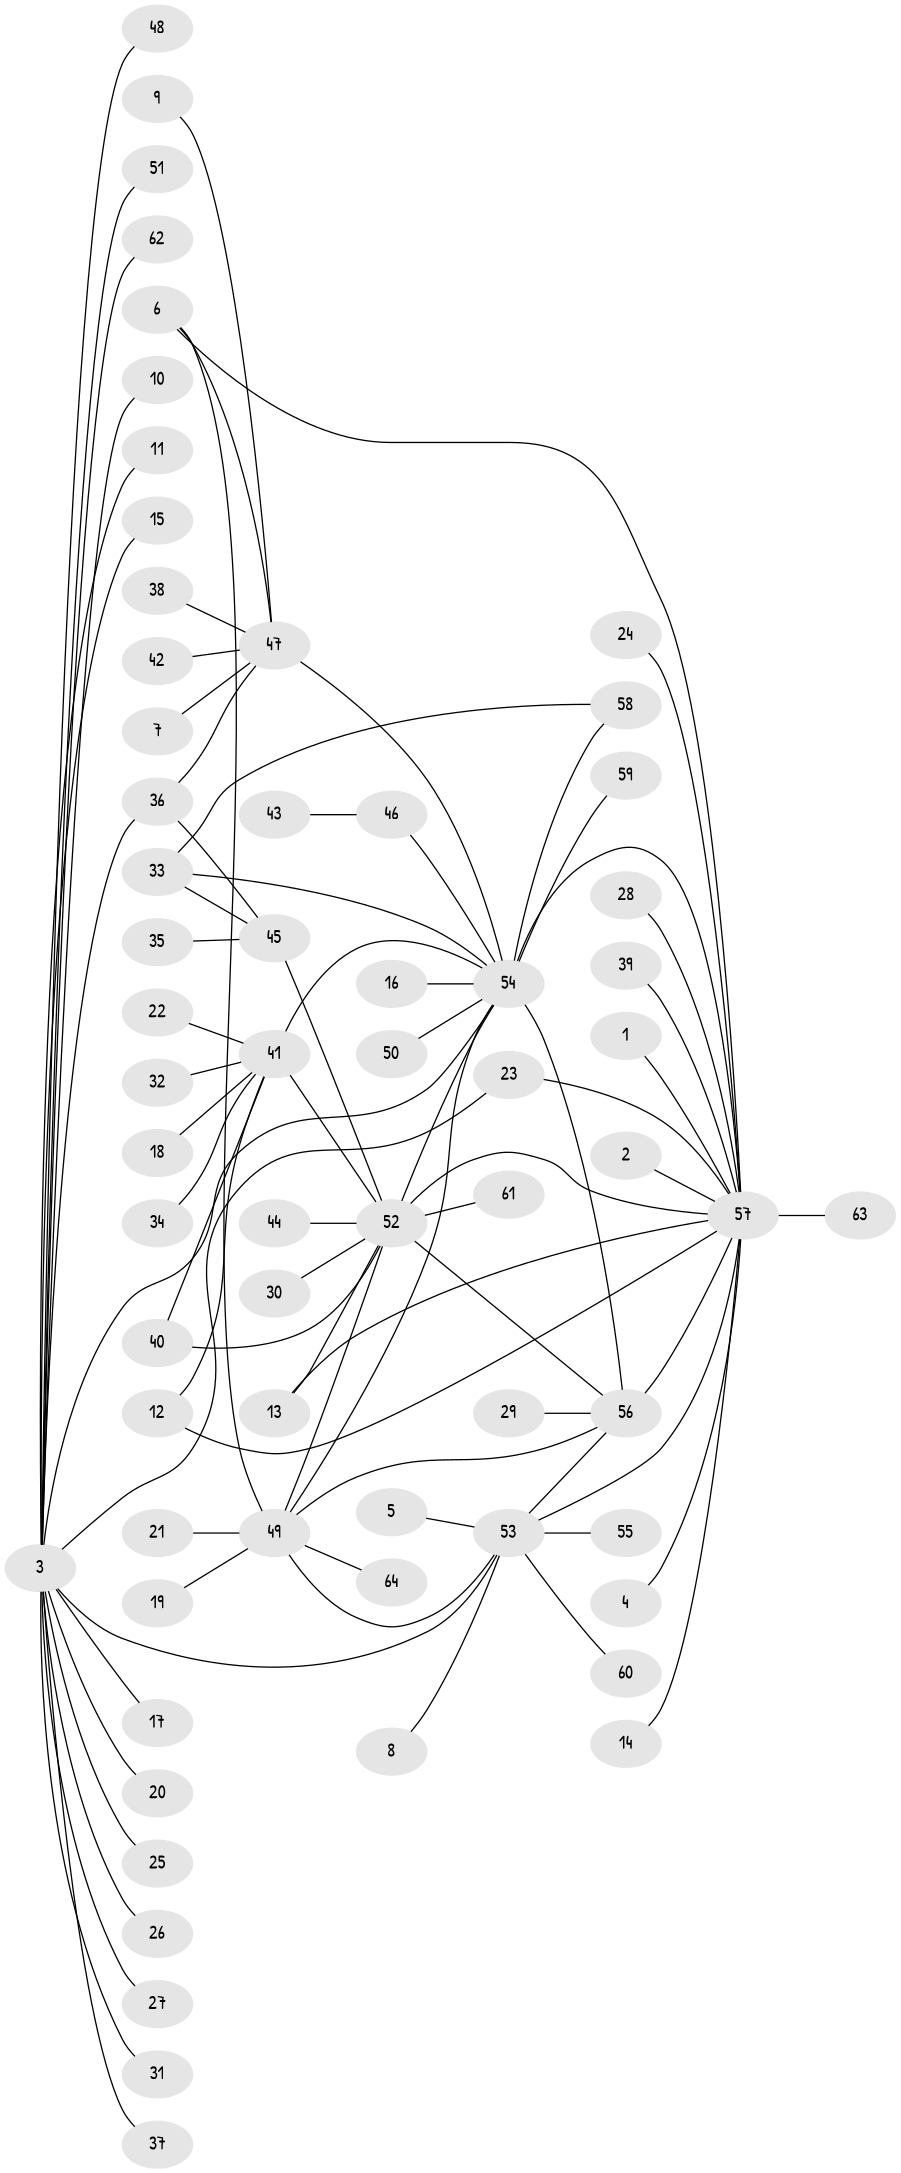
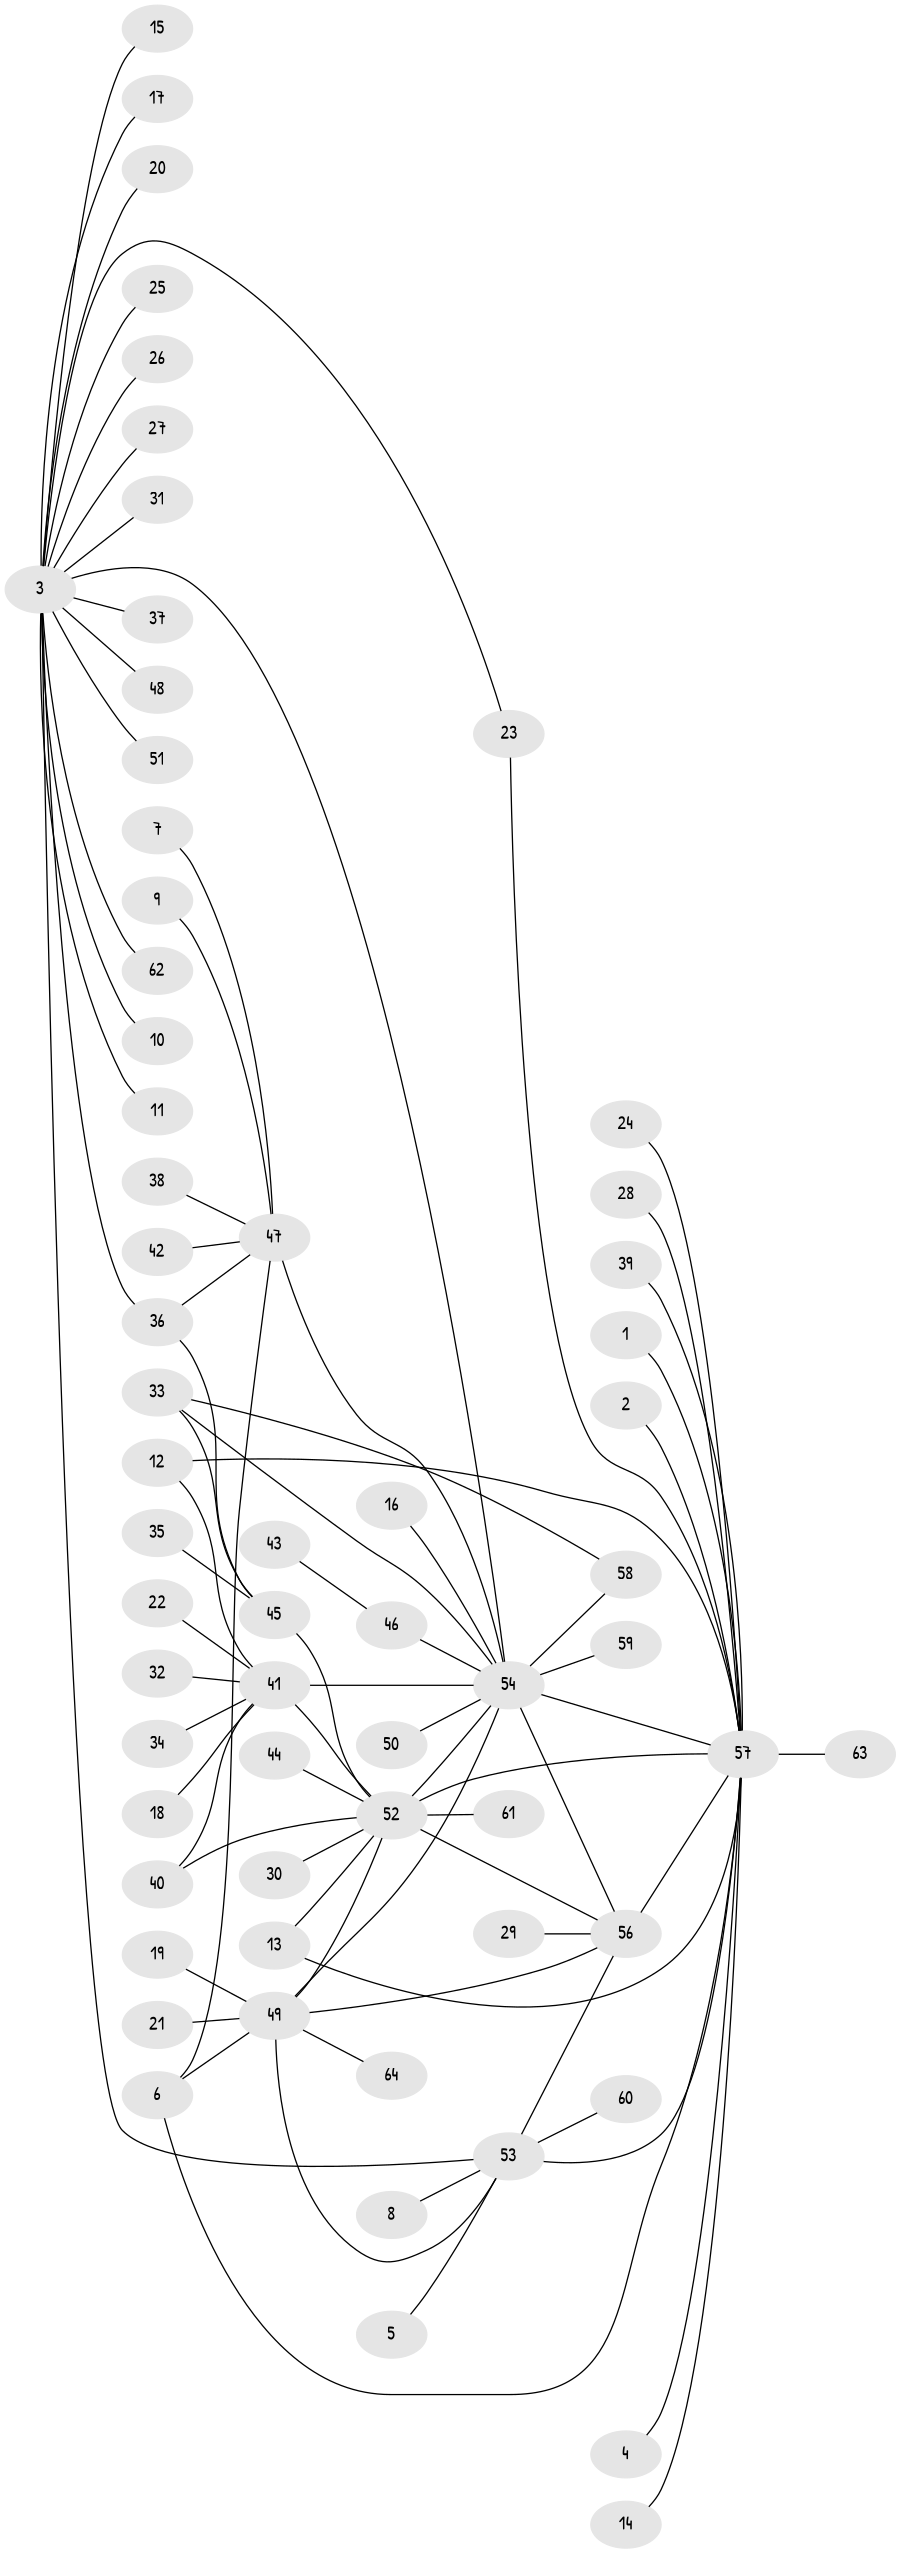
(626, 1533) -> none
